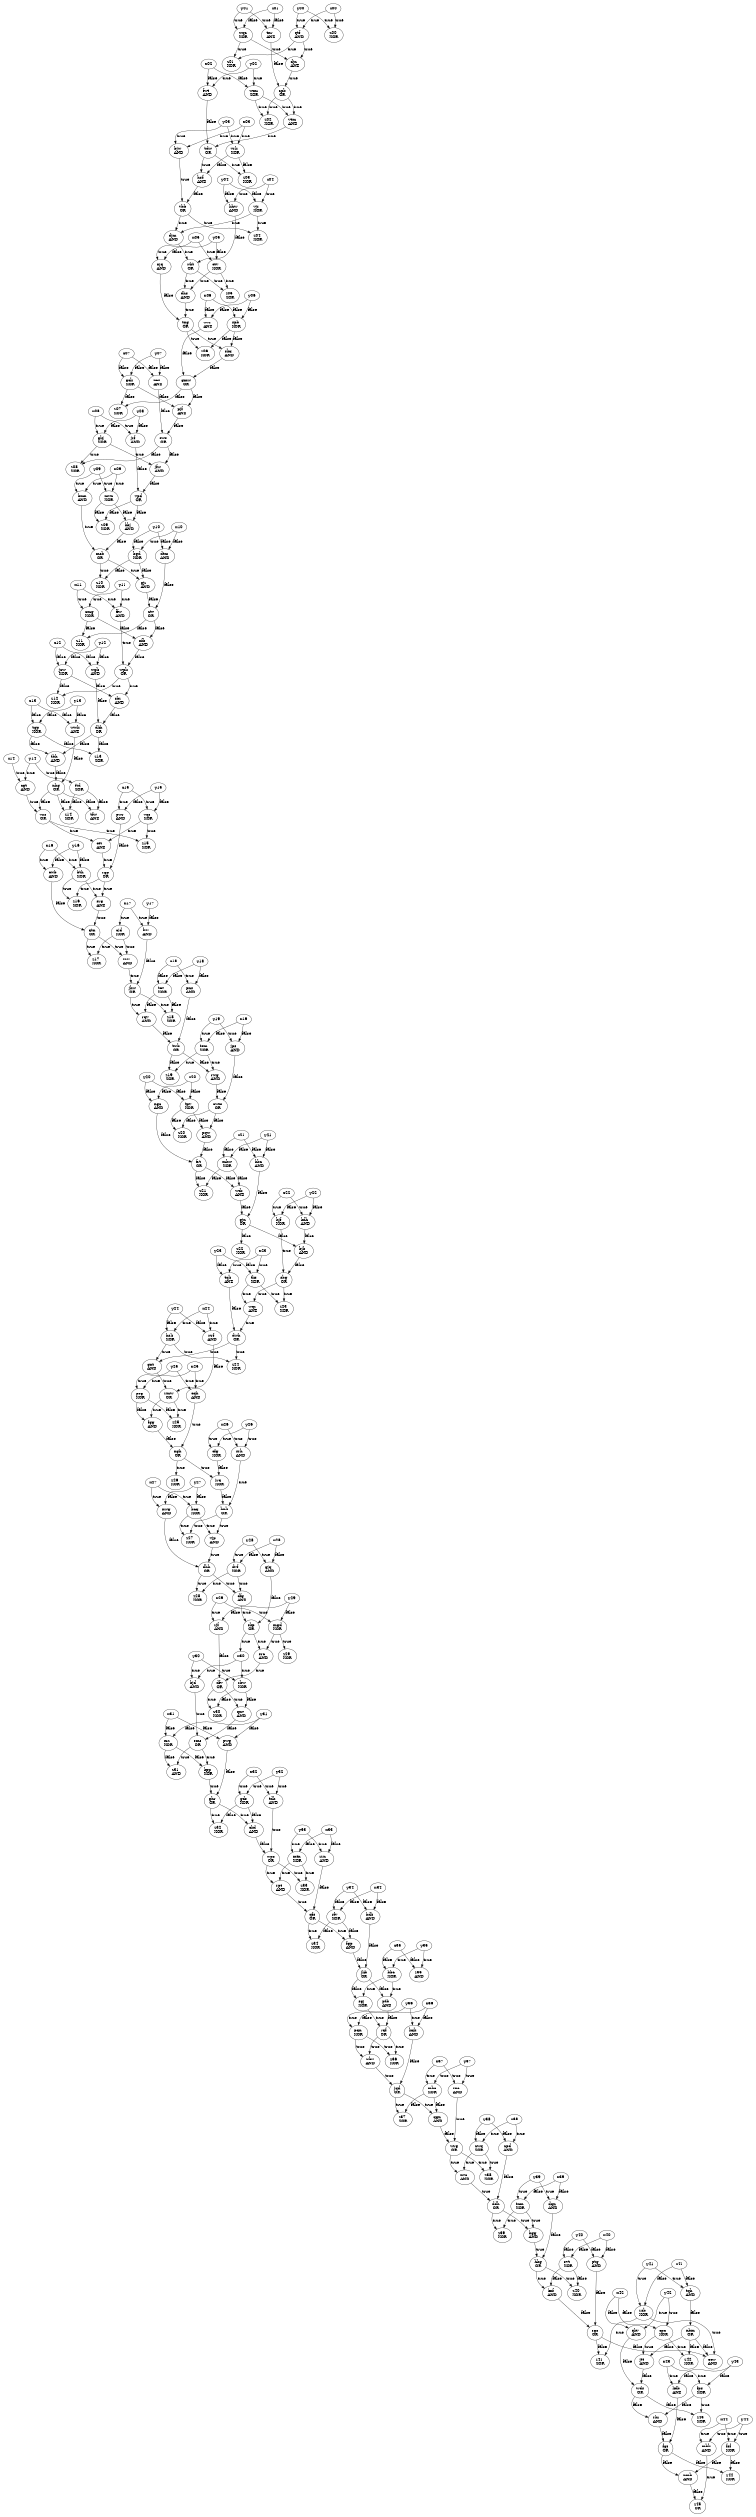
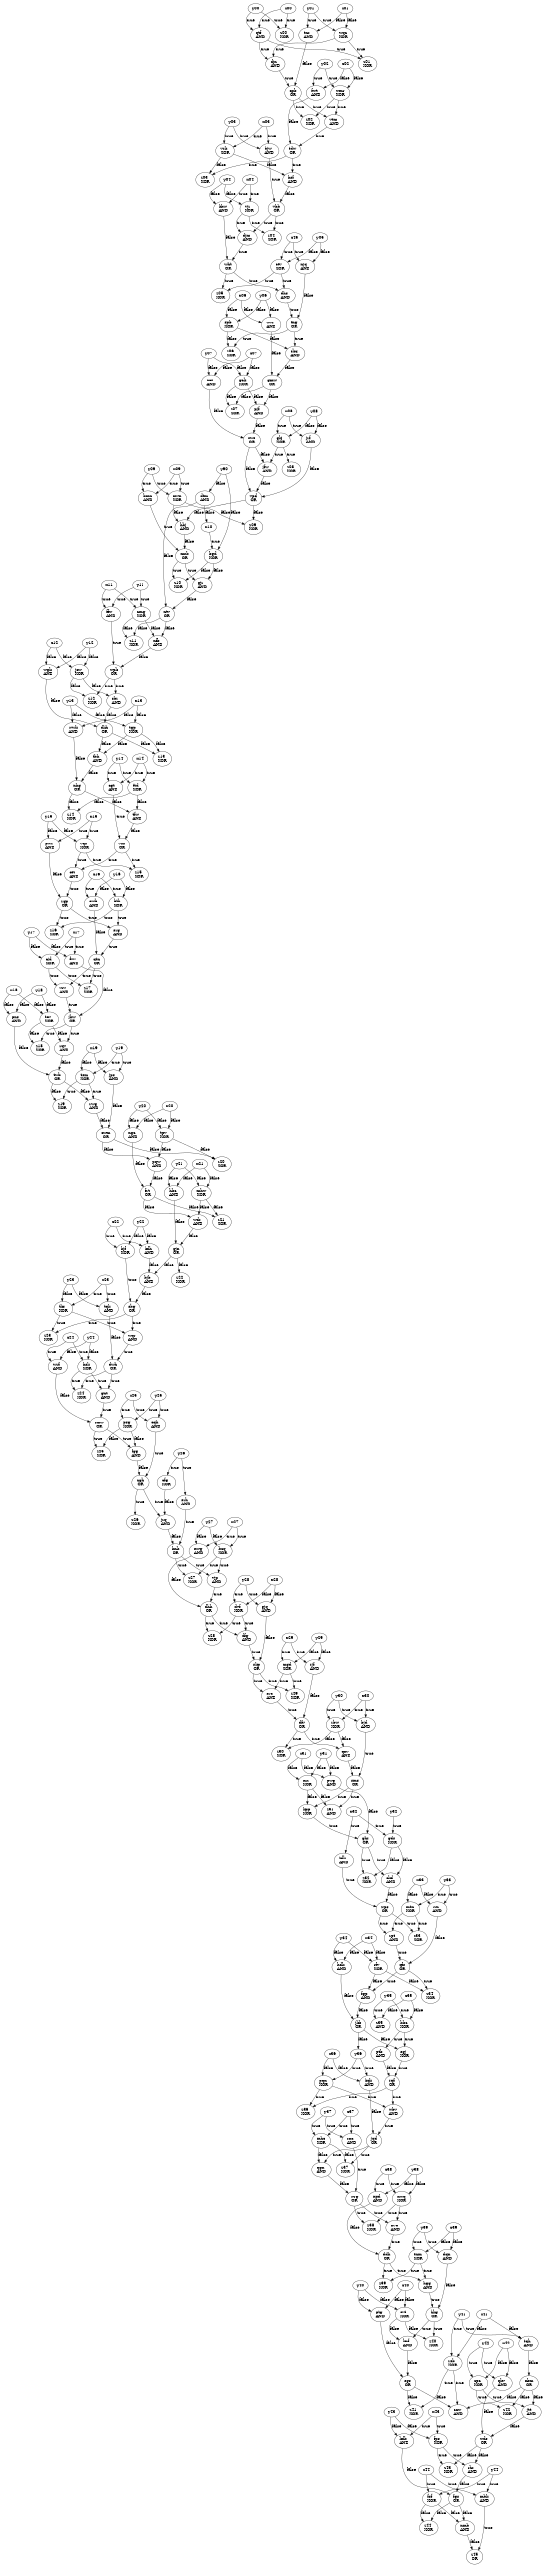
(196, 238) -> (294, 238)
(123, 461) -> (245, 468)
(156, 527) -> (224, 469)
(174, 539) -> (205, 513)
none -> (147, 771)
(42, 798) -> (130, 830)
none -> (31, 949)
(190, 976) -> (9, 1005)
(225, 1425) -> none
(220, 1483) -> (166, 1522)
(242, 1640) -> (271, 1685)
(279, 1784) -> none
(376, 1987) -> (358, 2039)
(687, 2405) -> (458, 2455)
